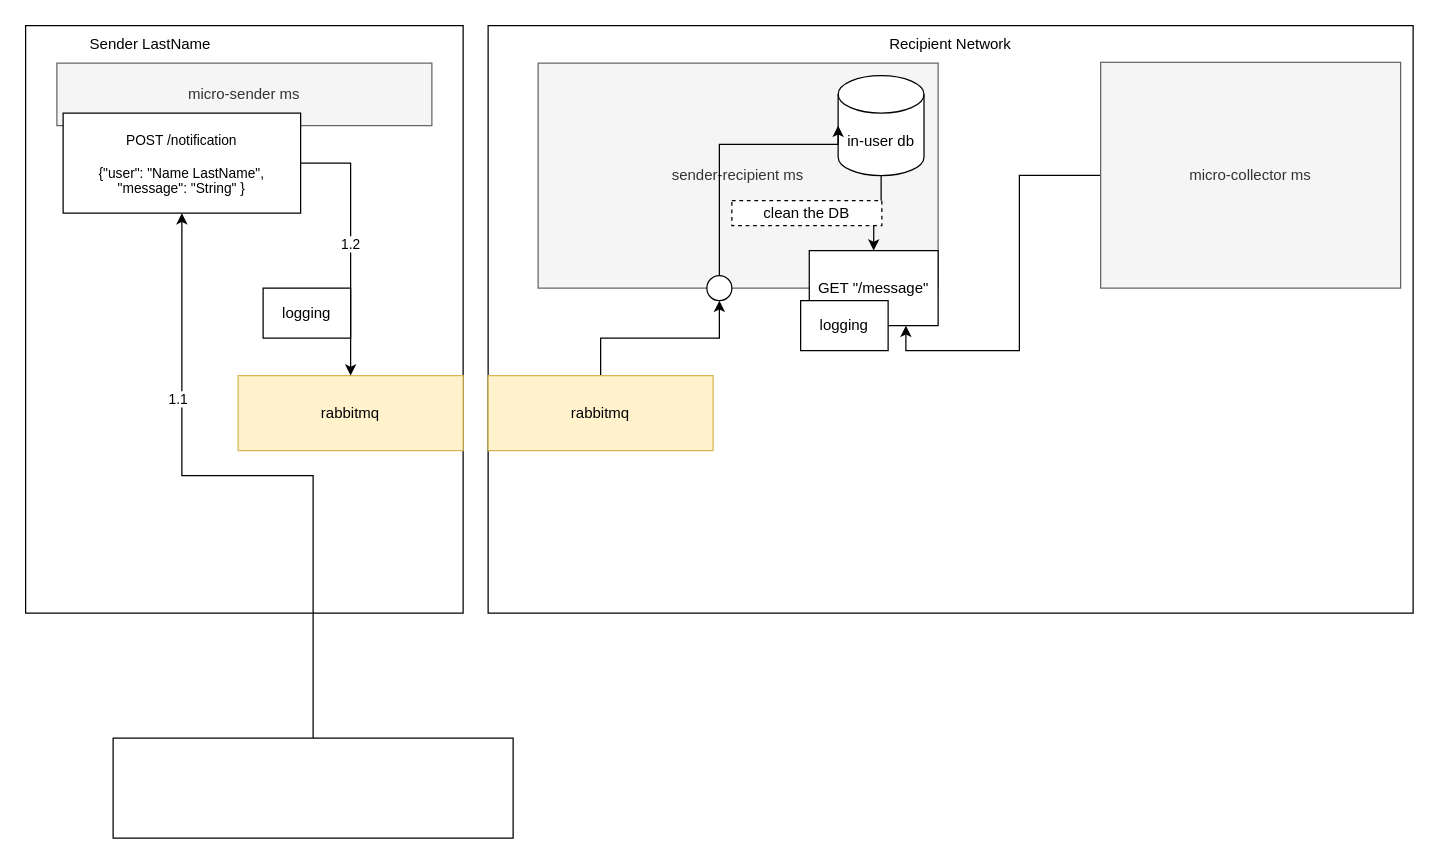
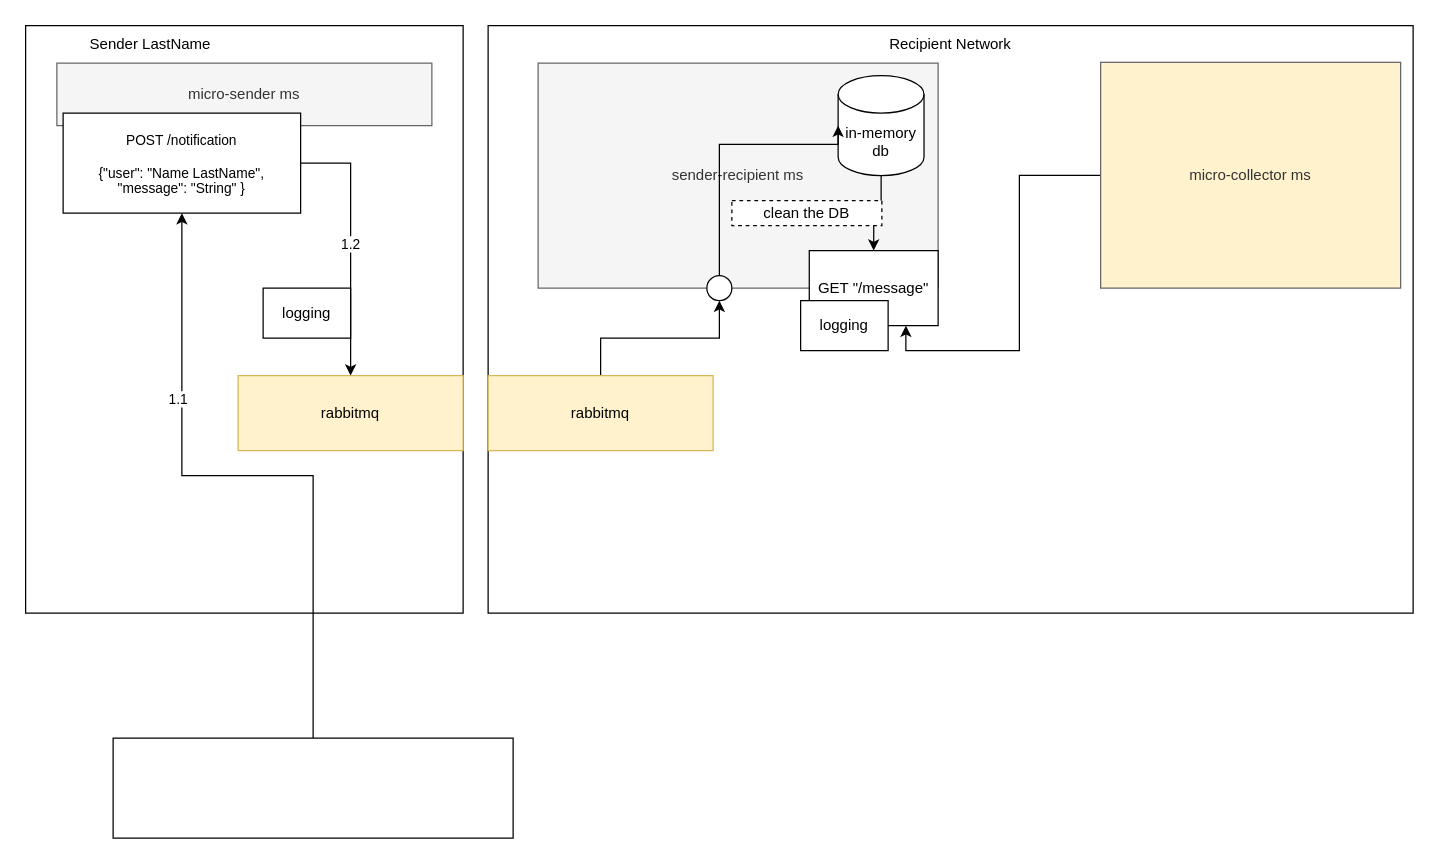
(881, 142) -> (881, 142)
(1251, 175) -> (1251, 175)
